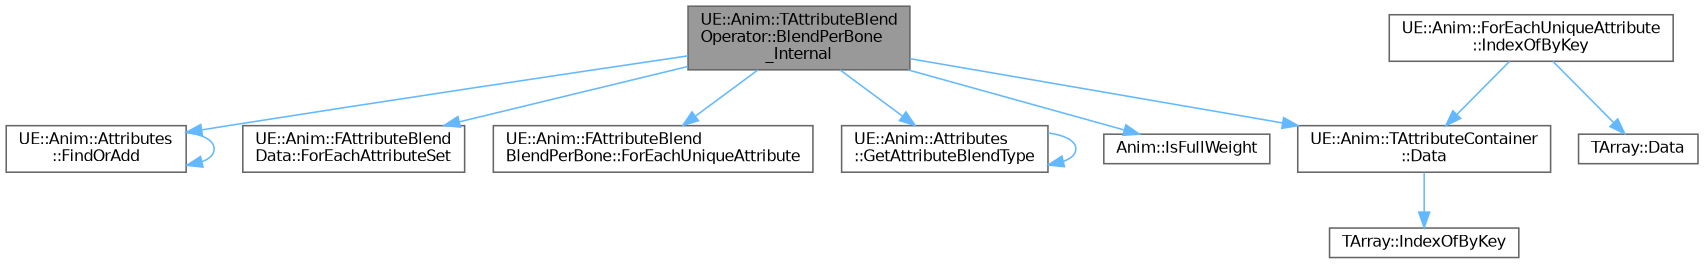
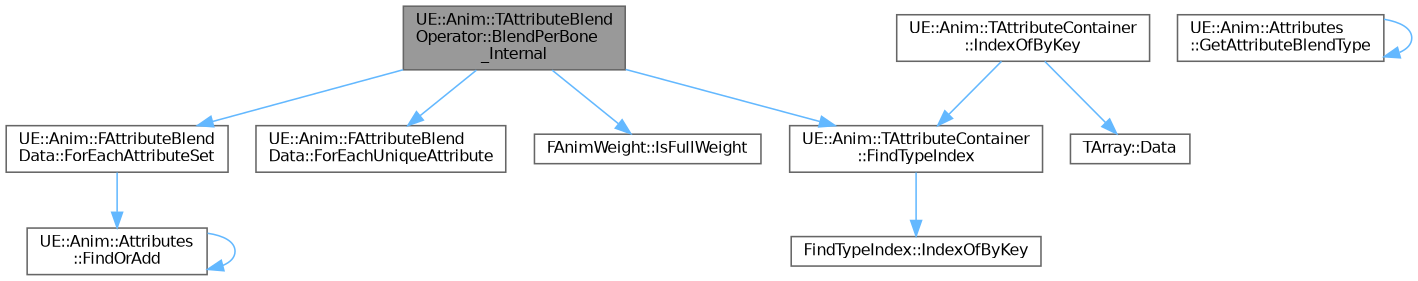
(1531, 38) -> (1023, 38)
(445, 92) -> (117, 192)
(871, 93) -> none
(653, 149) -> (381, 149)
(1187, 149) -> (648, 149)
(1424, 149) -> (916, 149)
(1424, 243) -> (916, 251)
